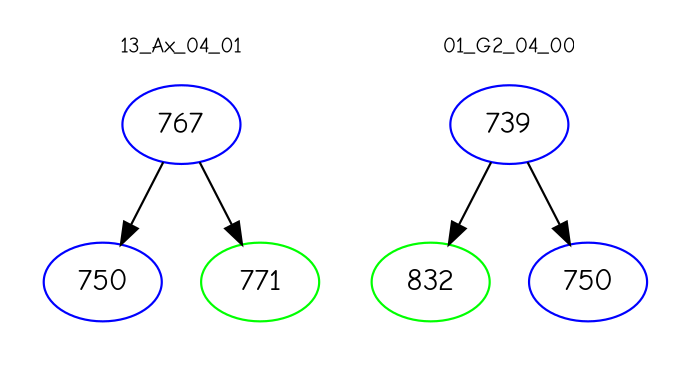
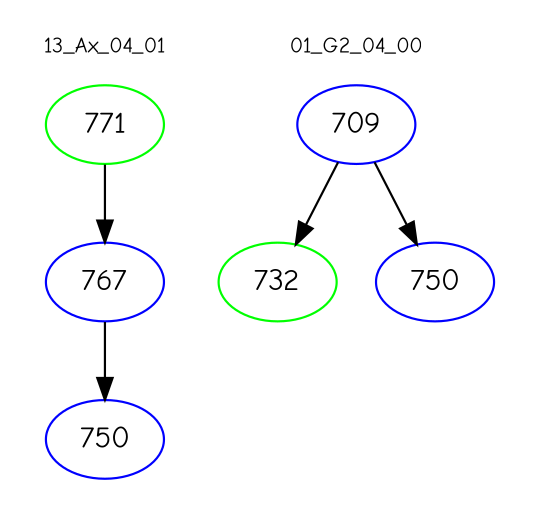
(509, 125) -> (356, 125)
(216, 194) -> (105, 193)
(431, 282) -> (278, 282)
